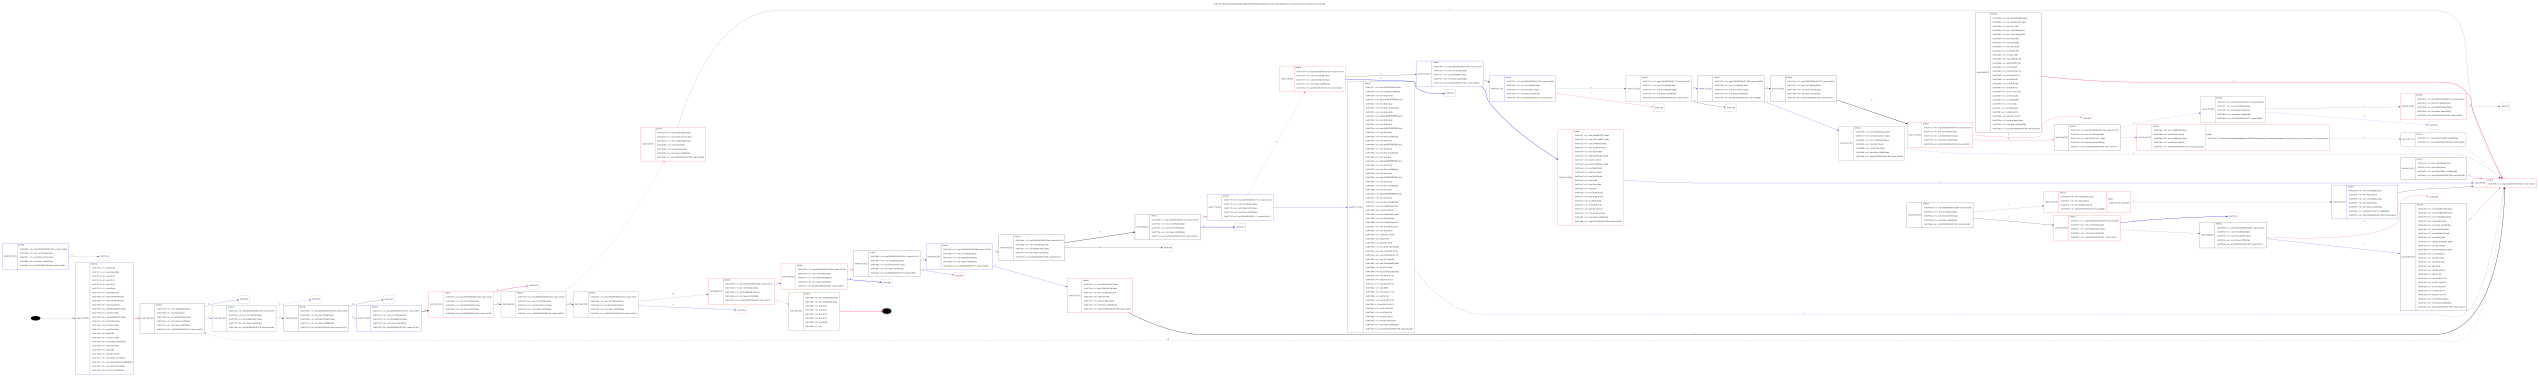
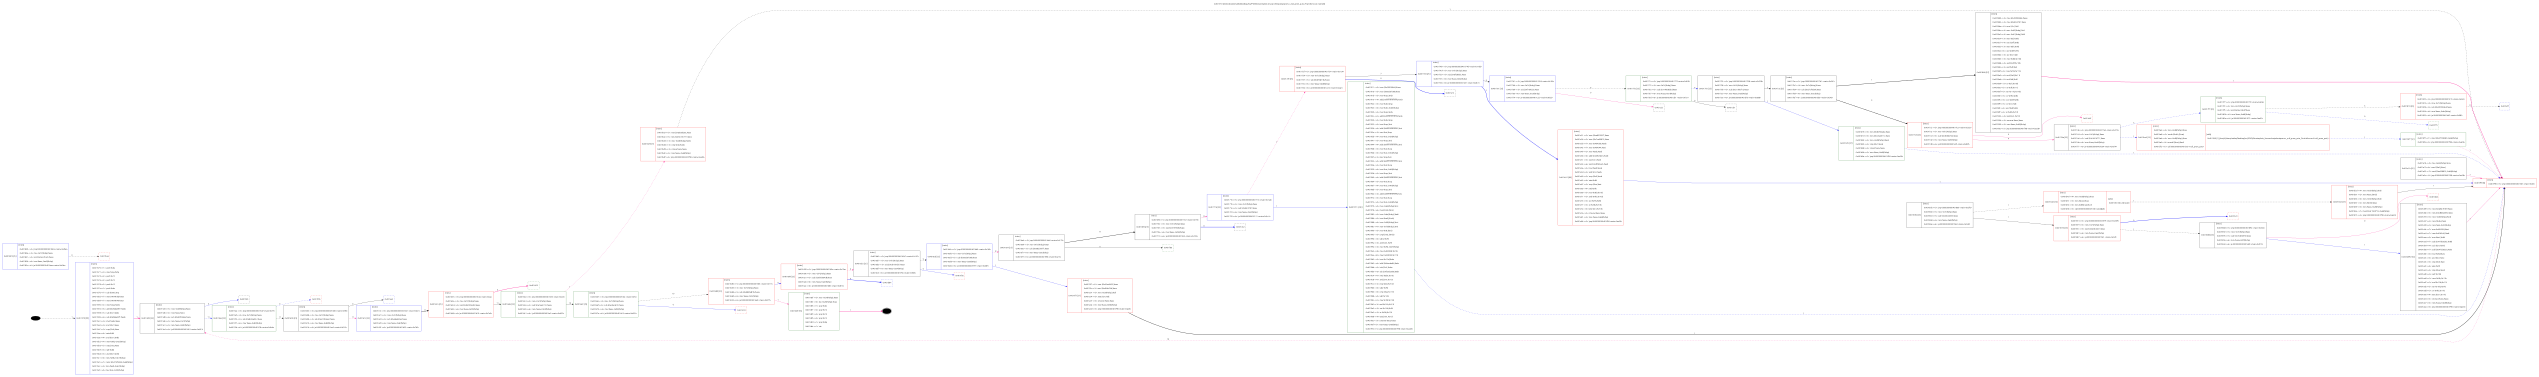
none -> (1905, 81)
(2365, 202) -> (2365, 202)
